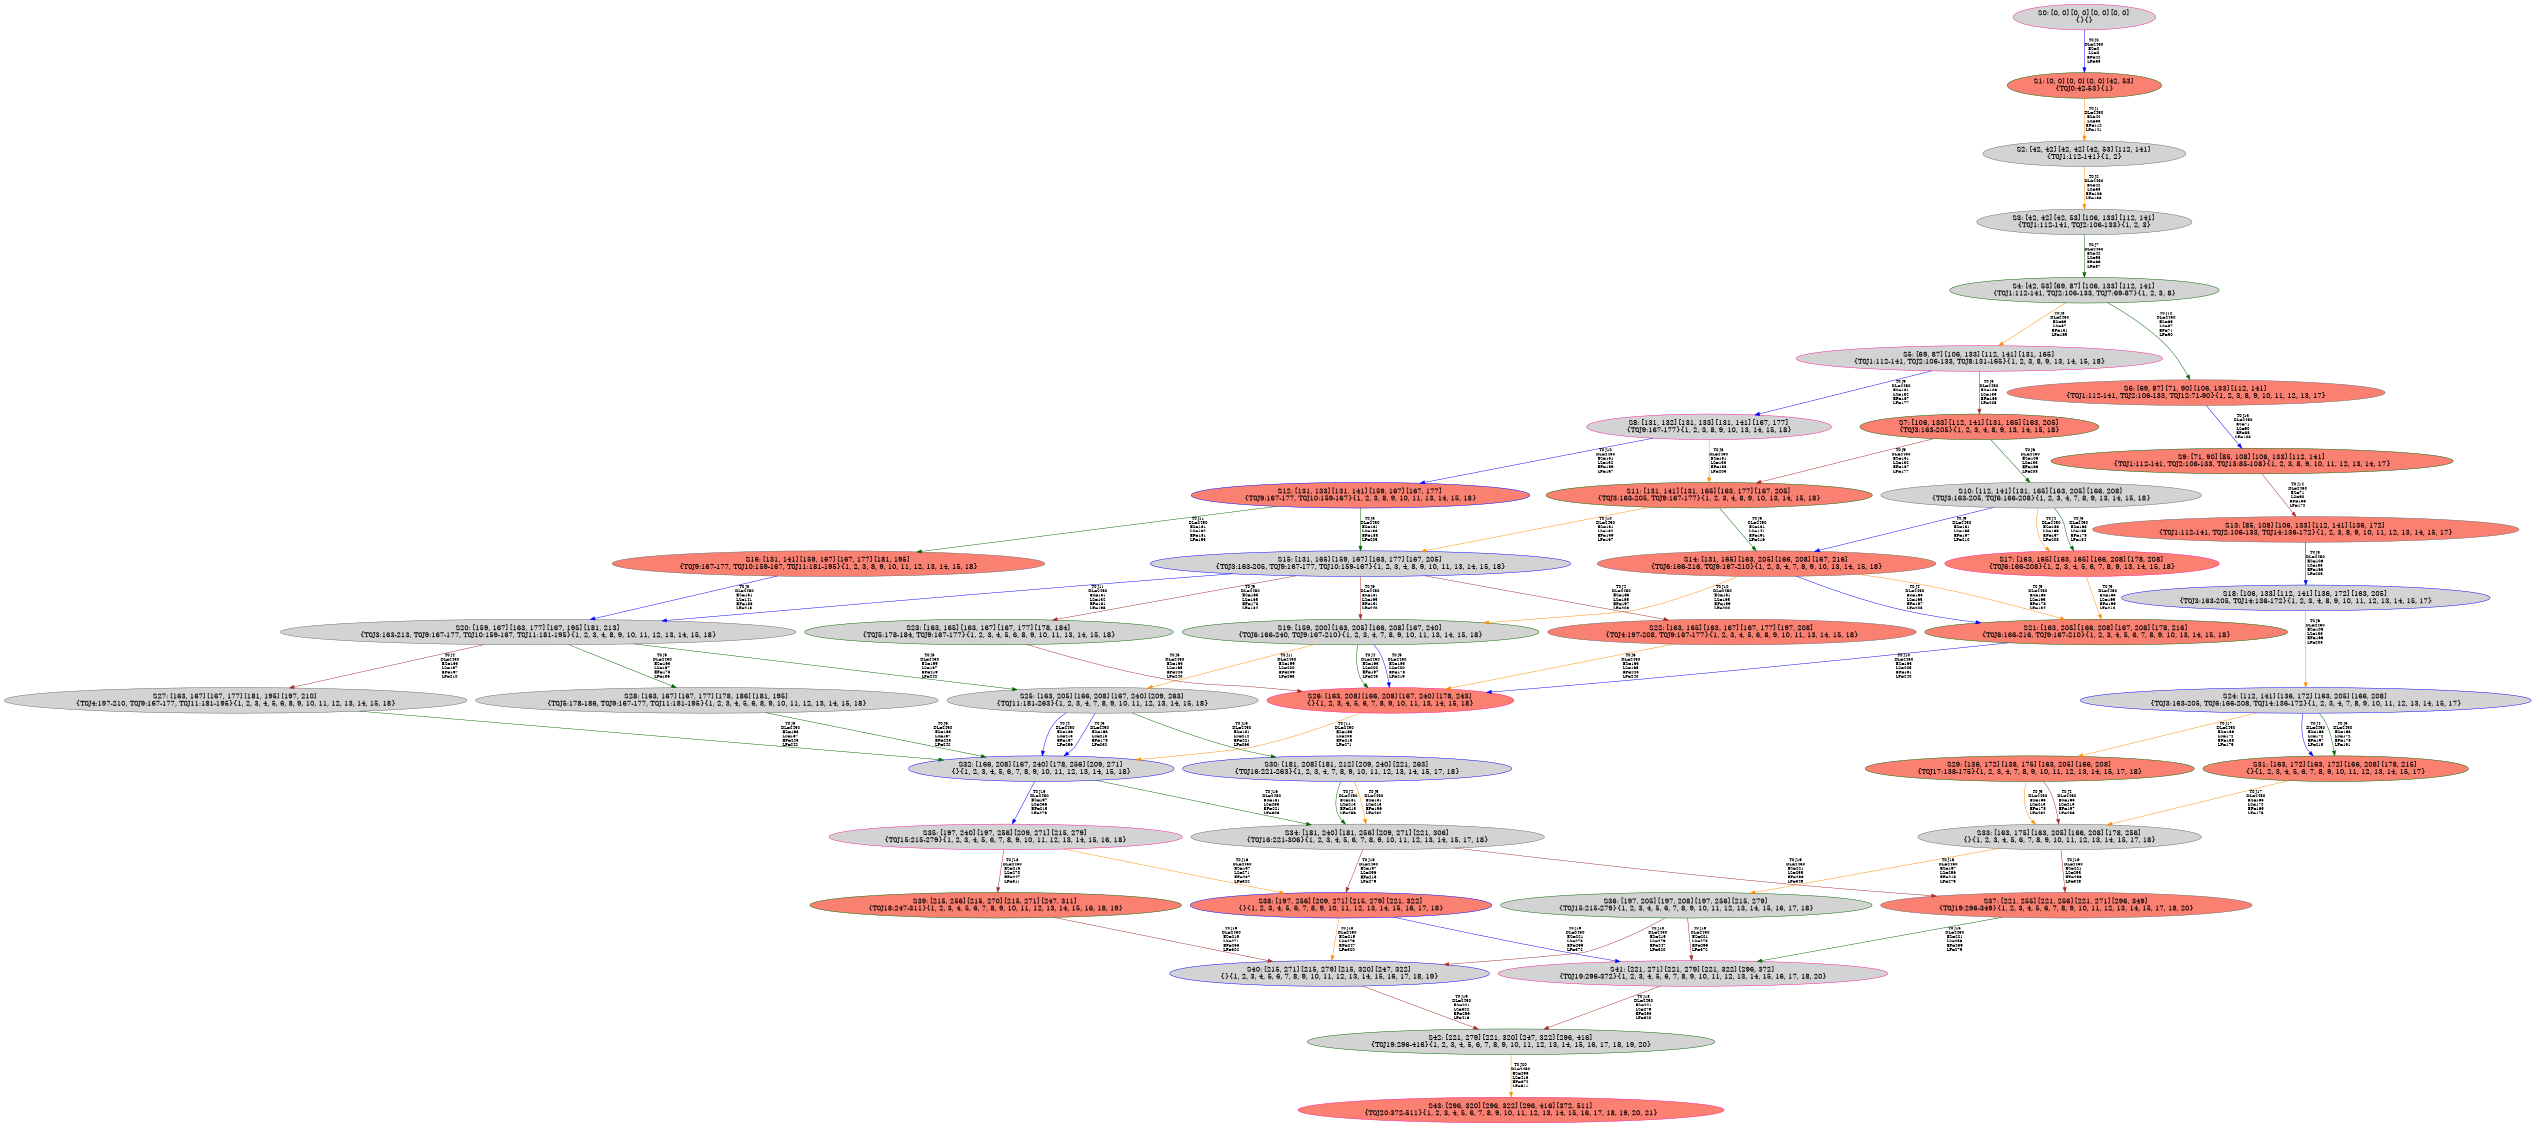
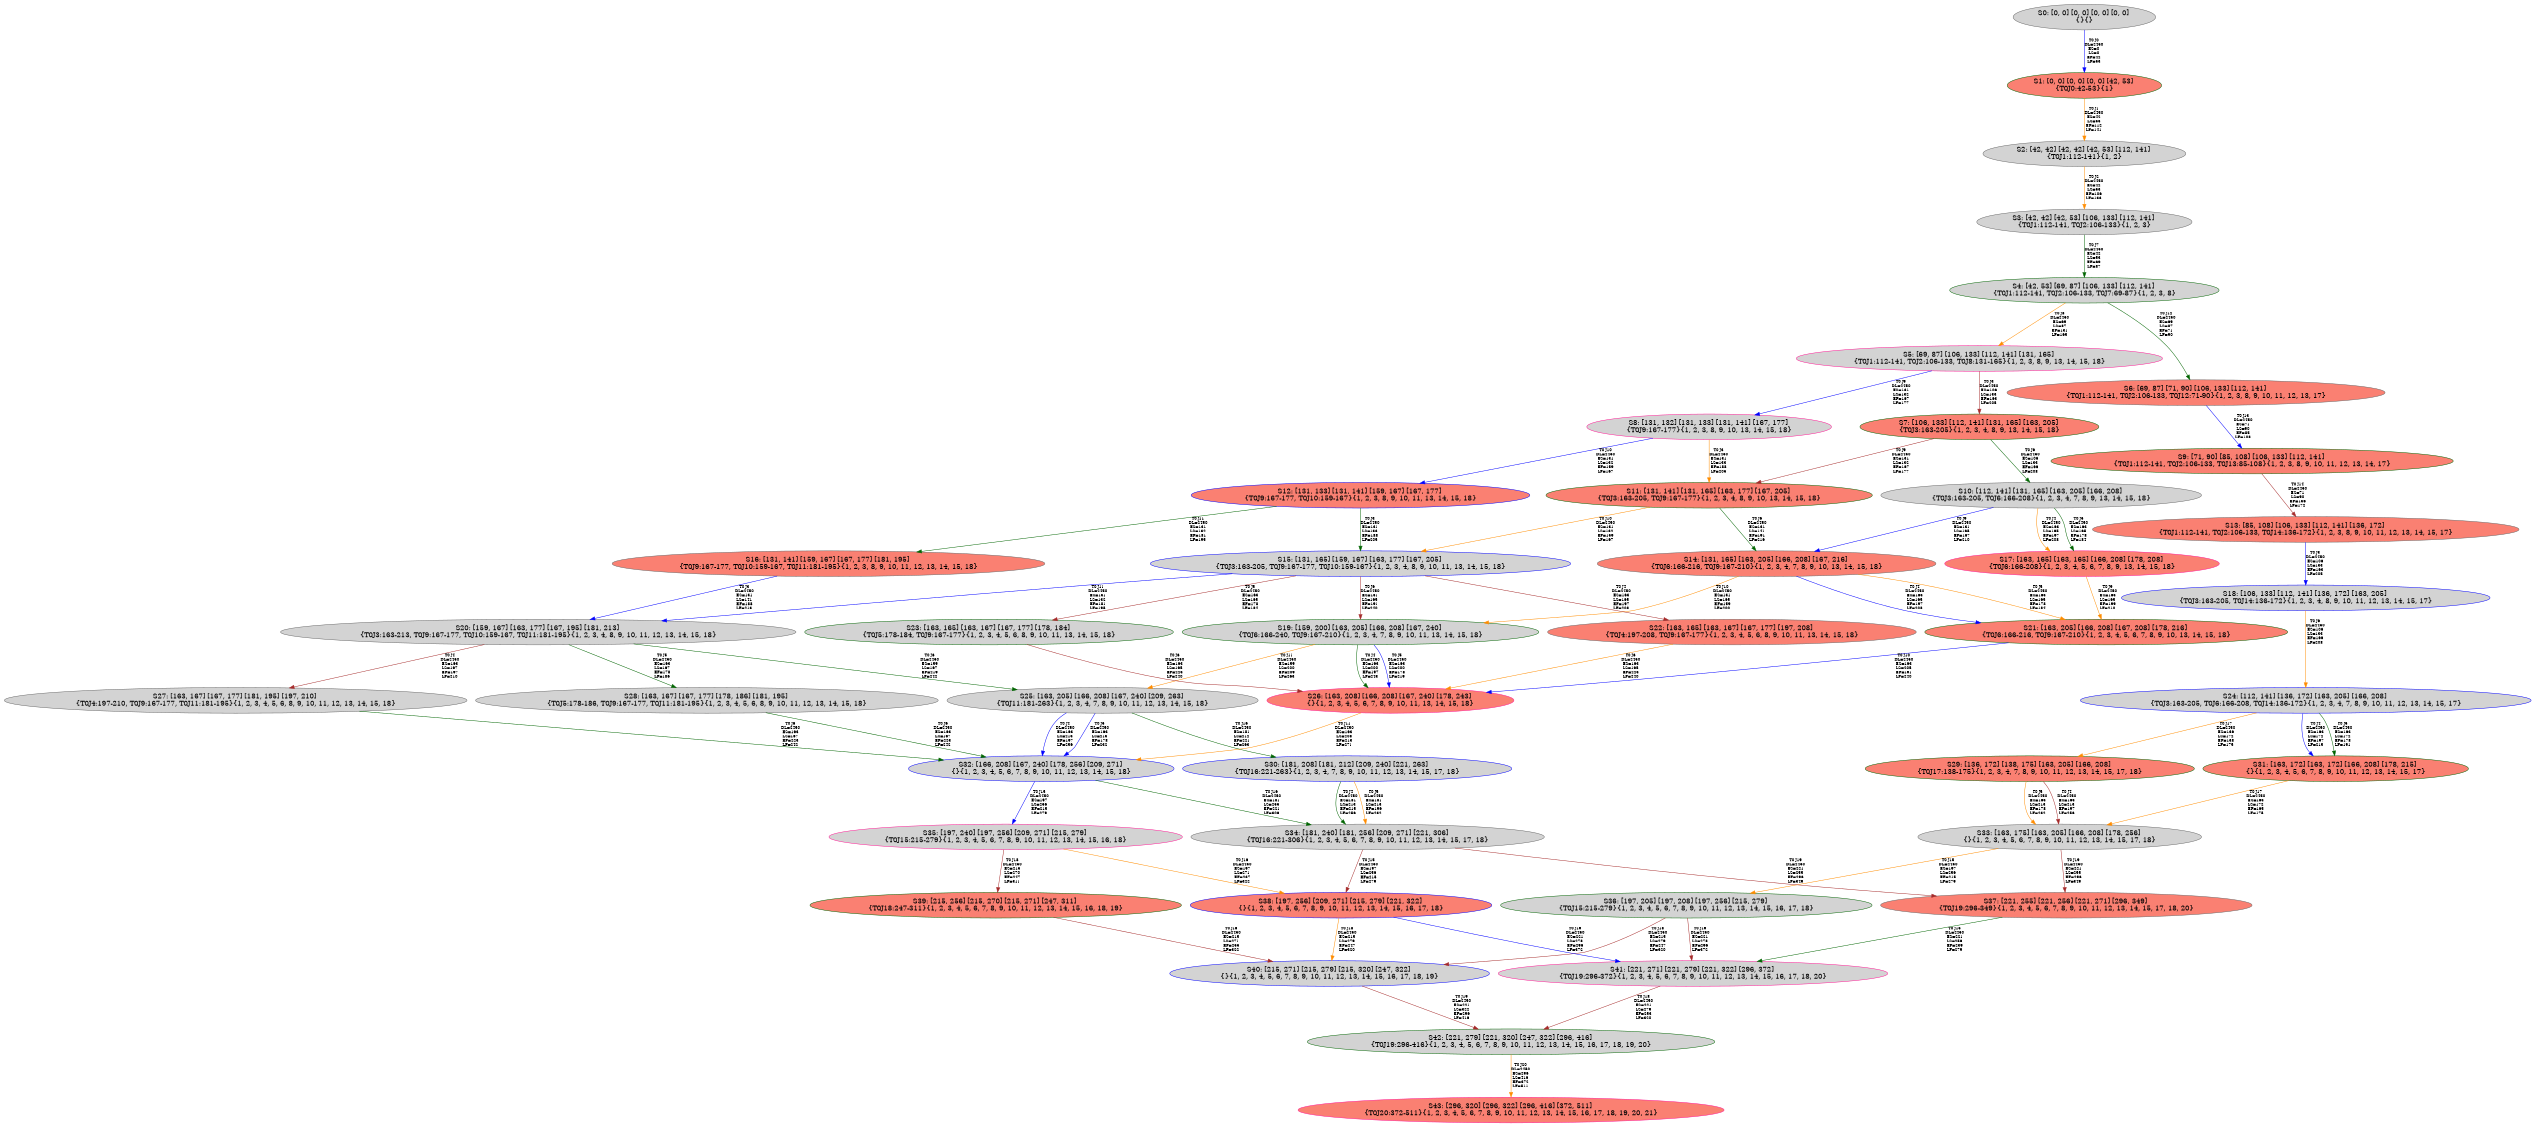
(2084, 17) -> (2084, 17)
